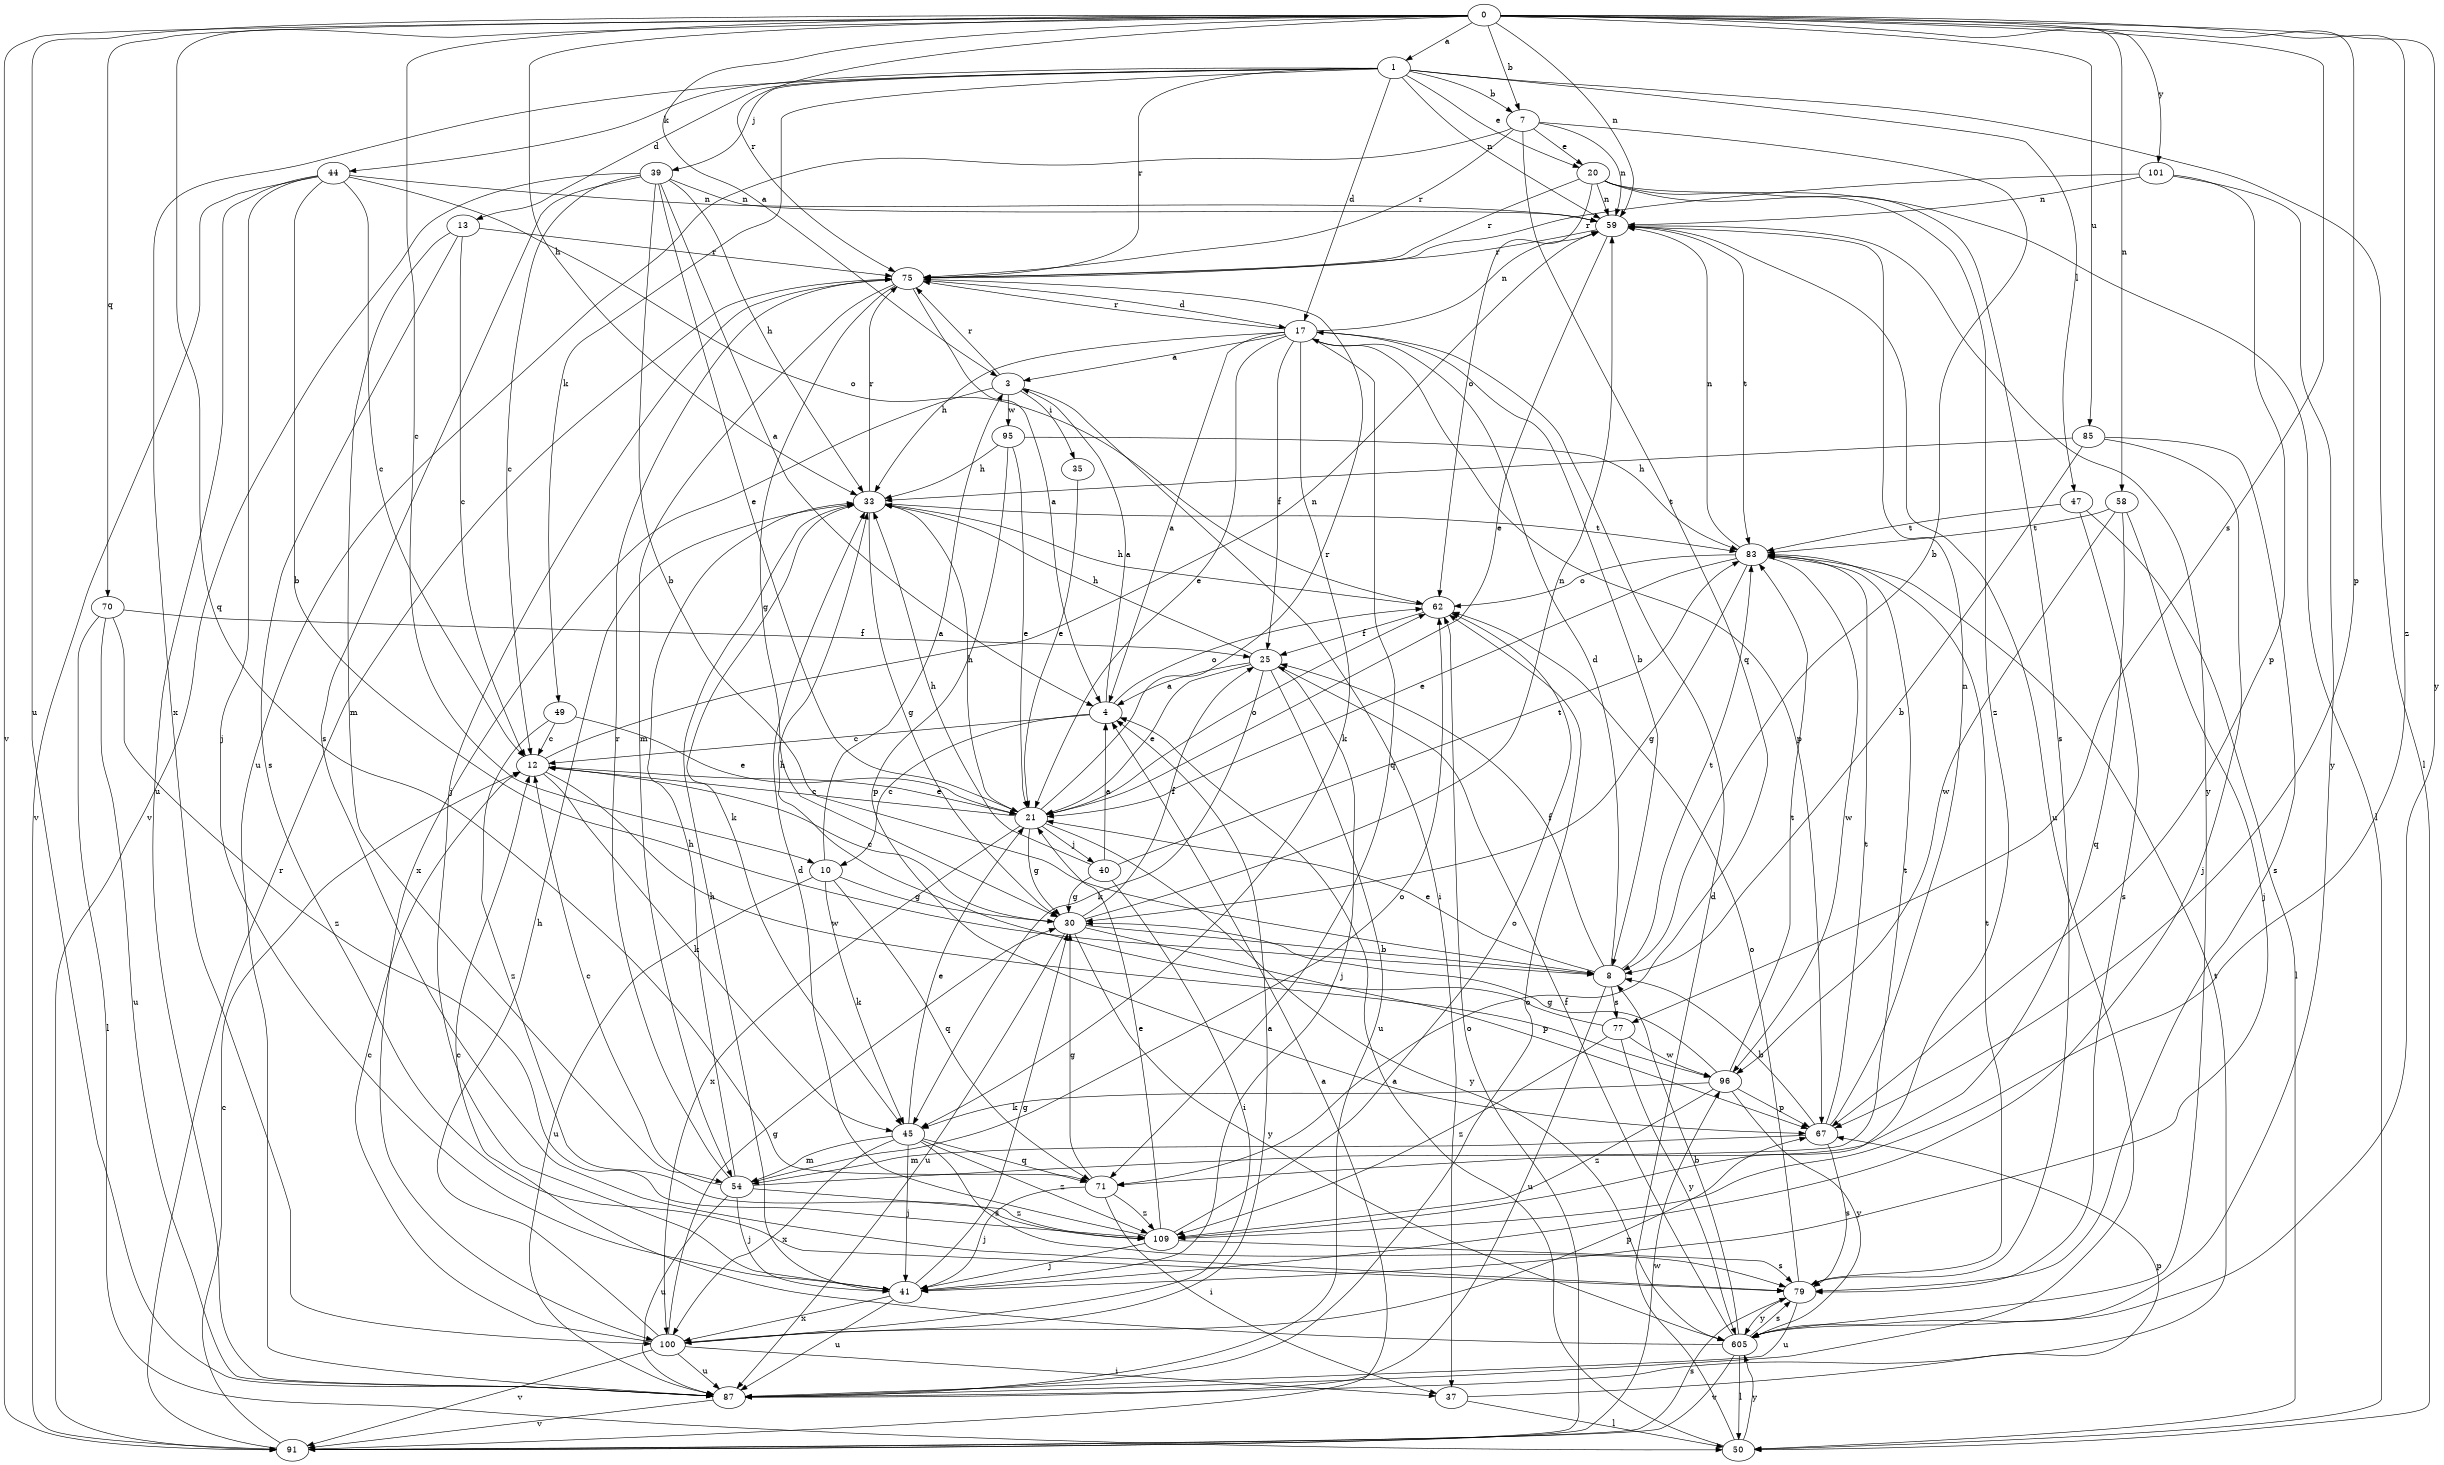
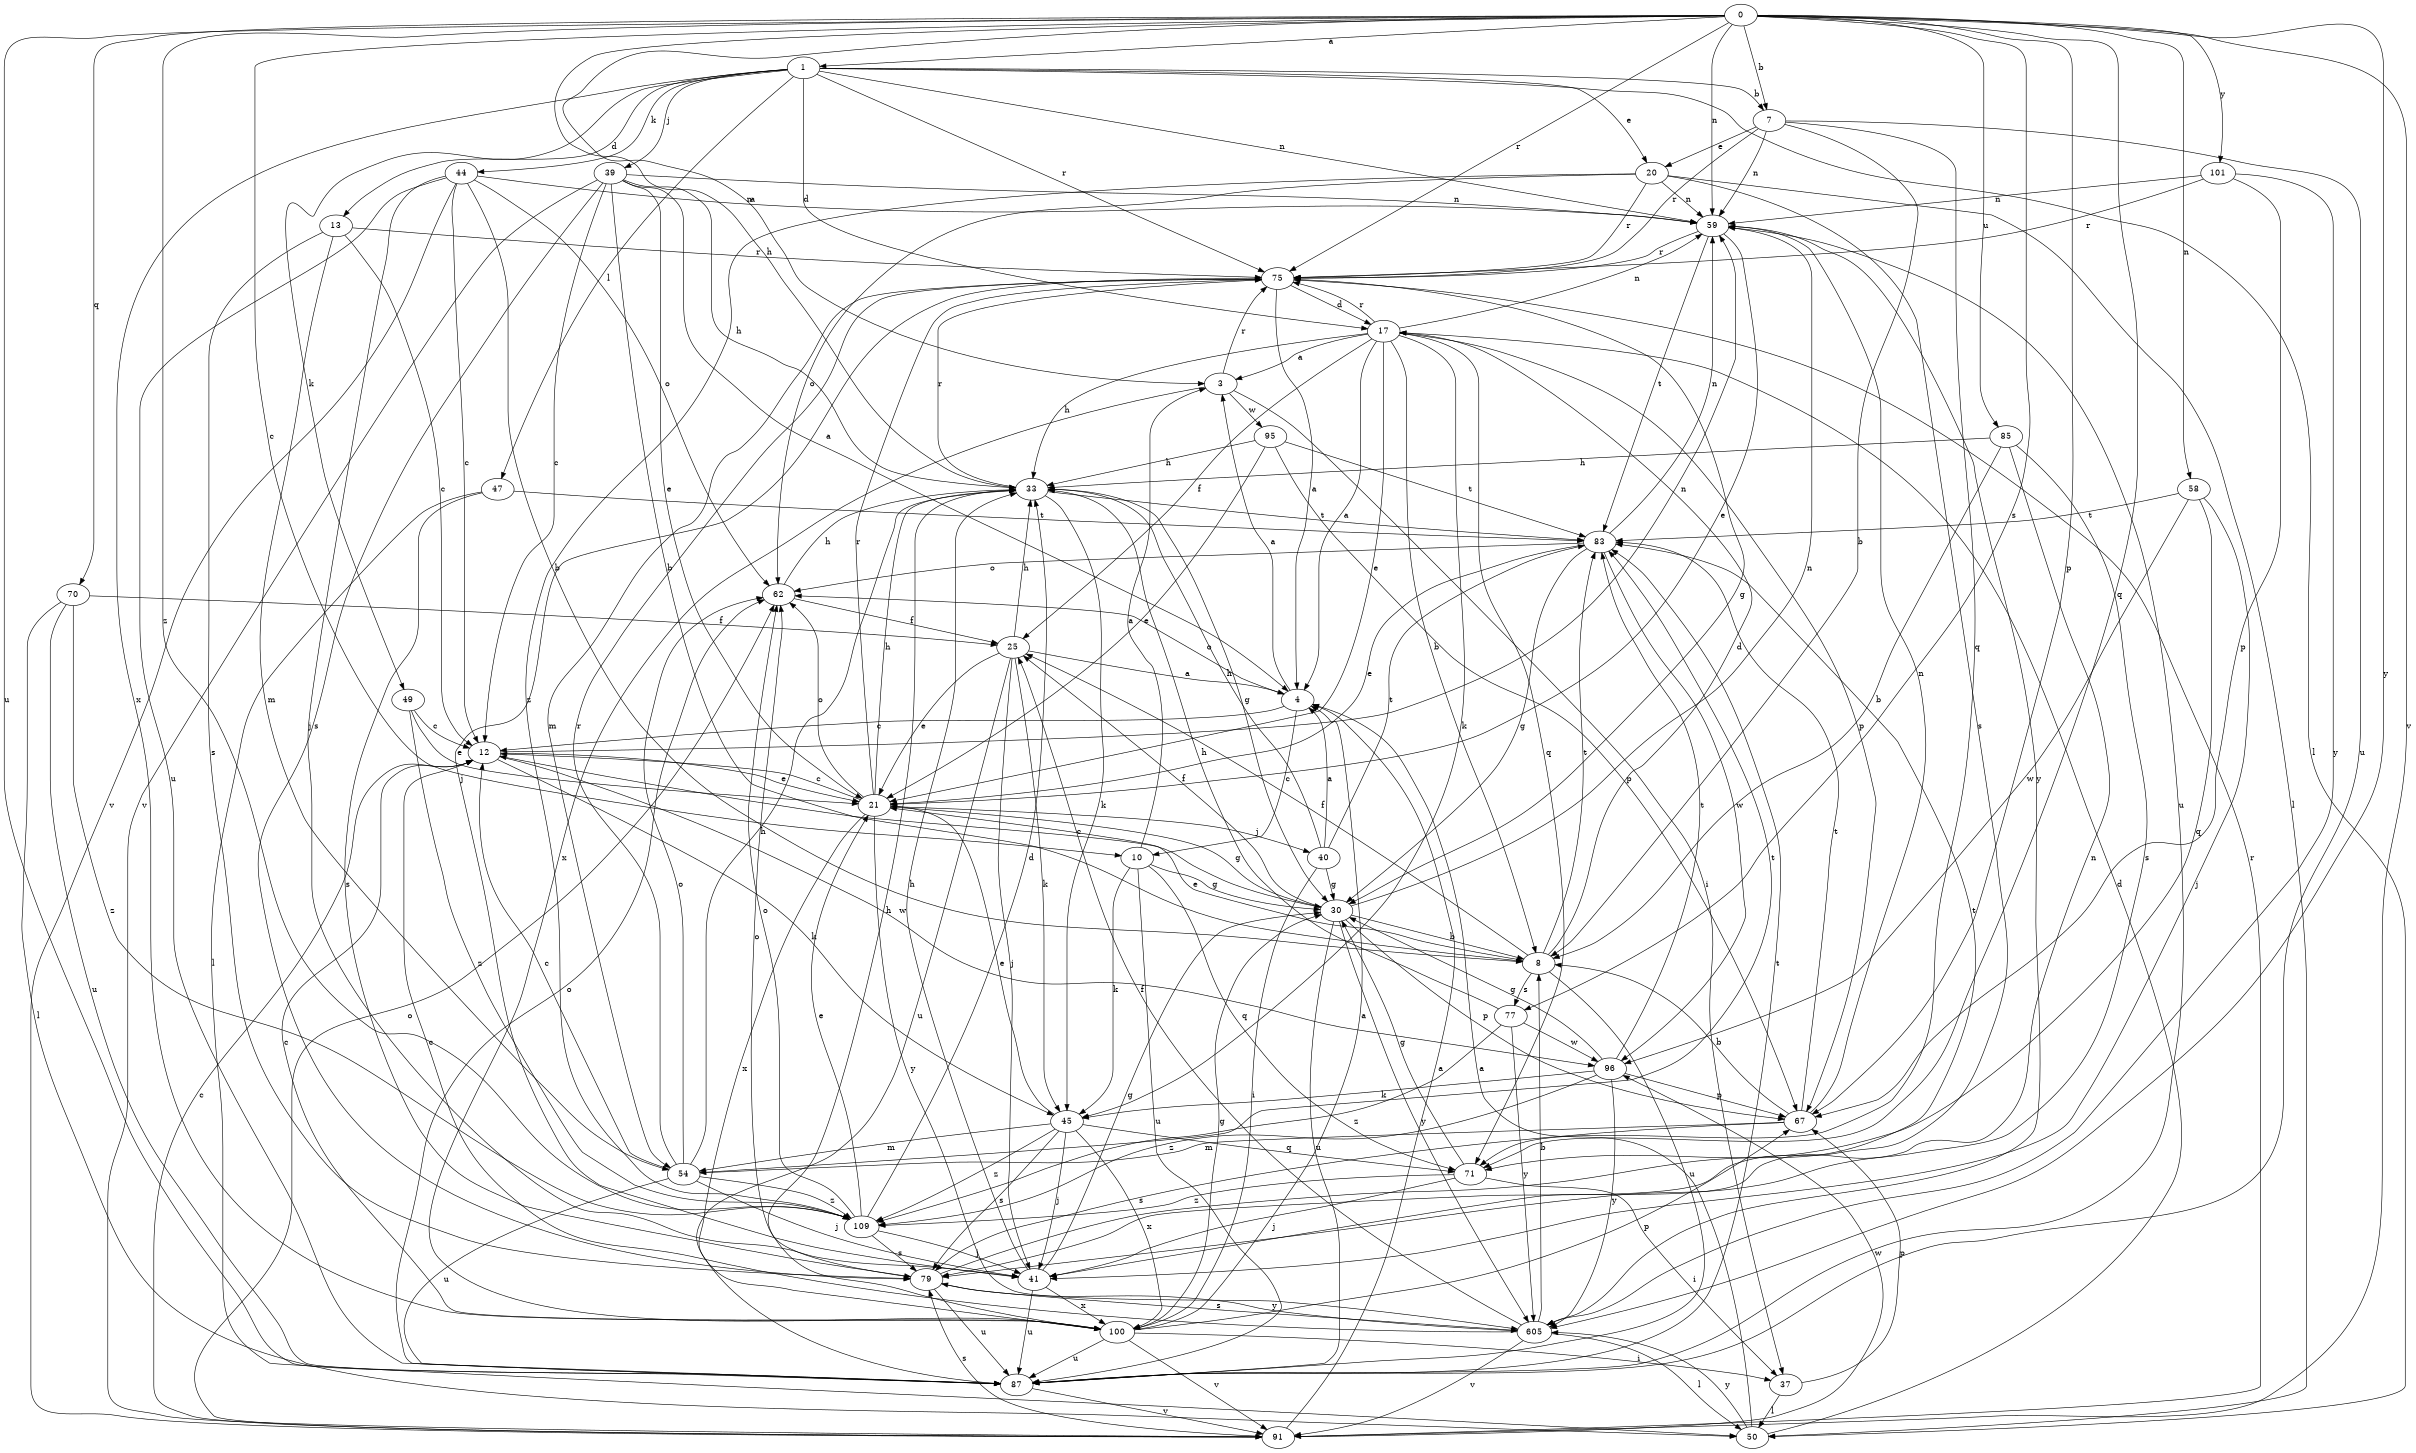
(1078, 469) -> none
(2203, 871) -> (2094, 858)
